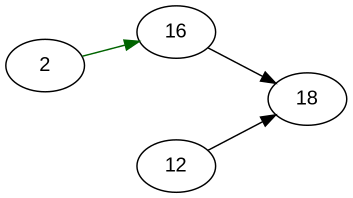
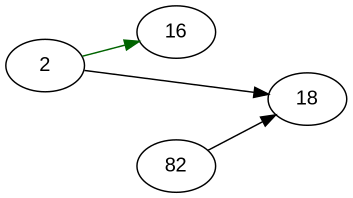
(235, 62) -> (169, 81)
(176, 166) -> (176, 166)
